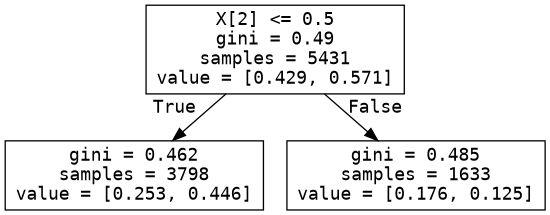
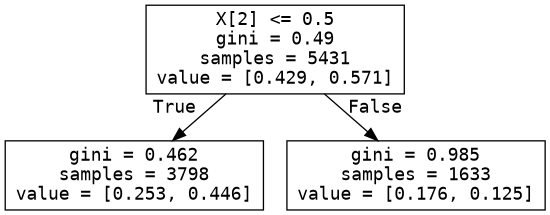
(416, 175) -> (416, 175)
